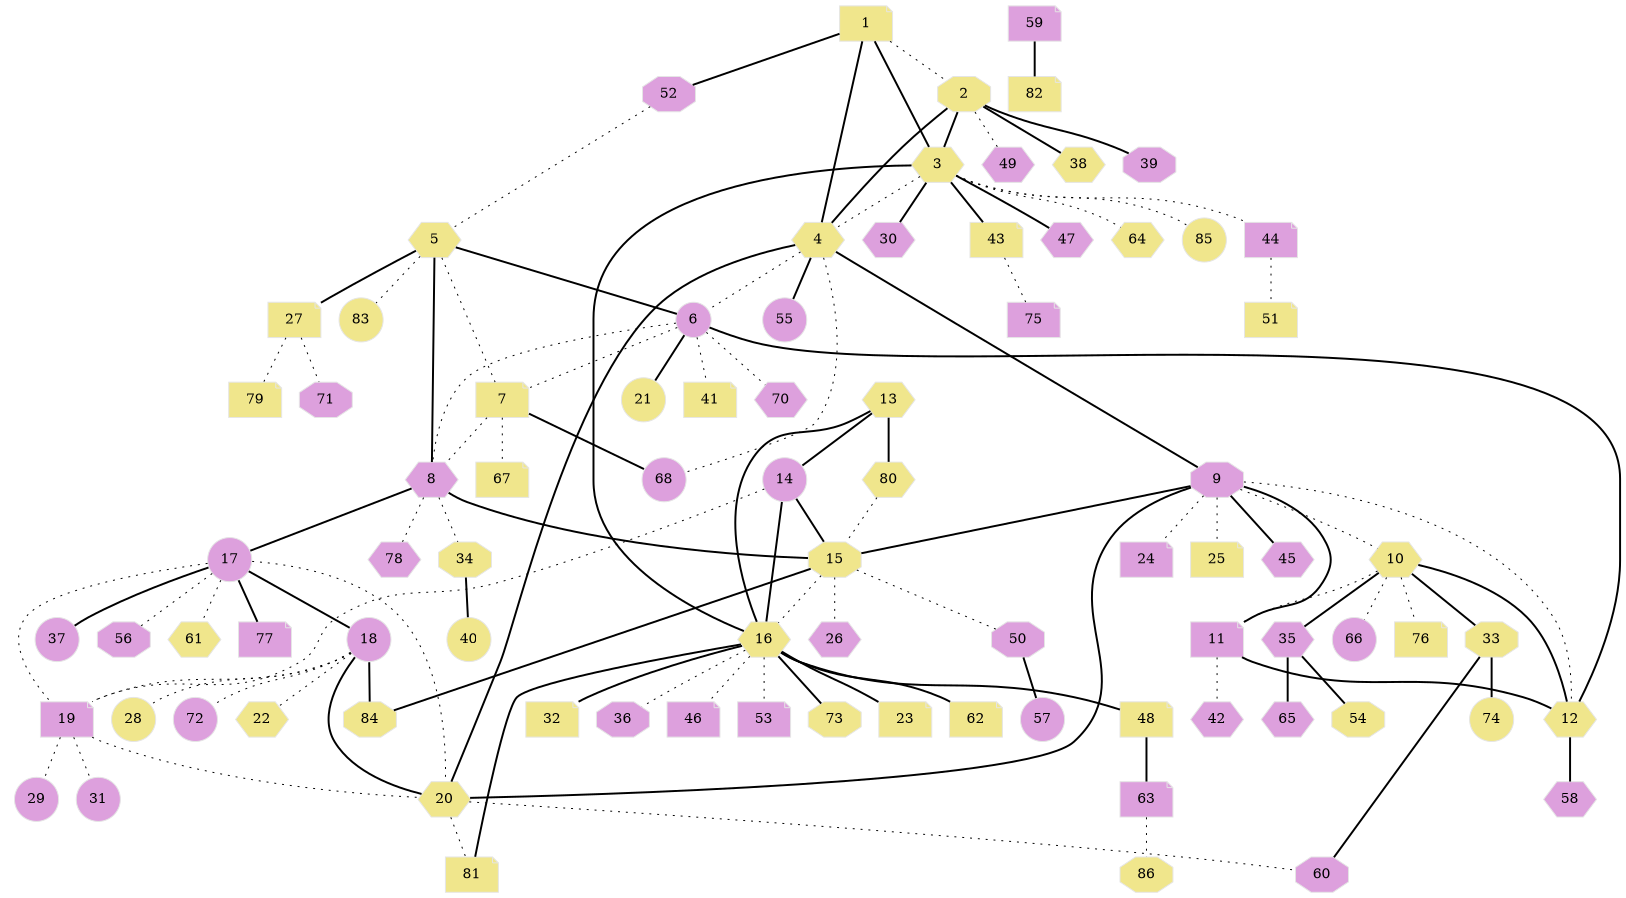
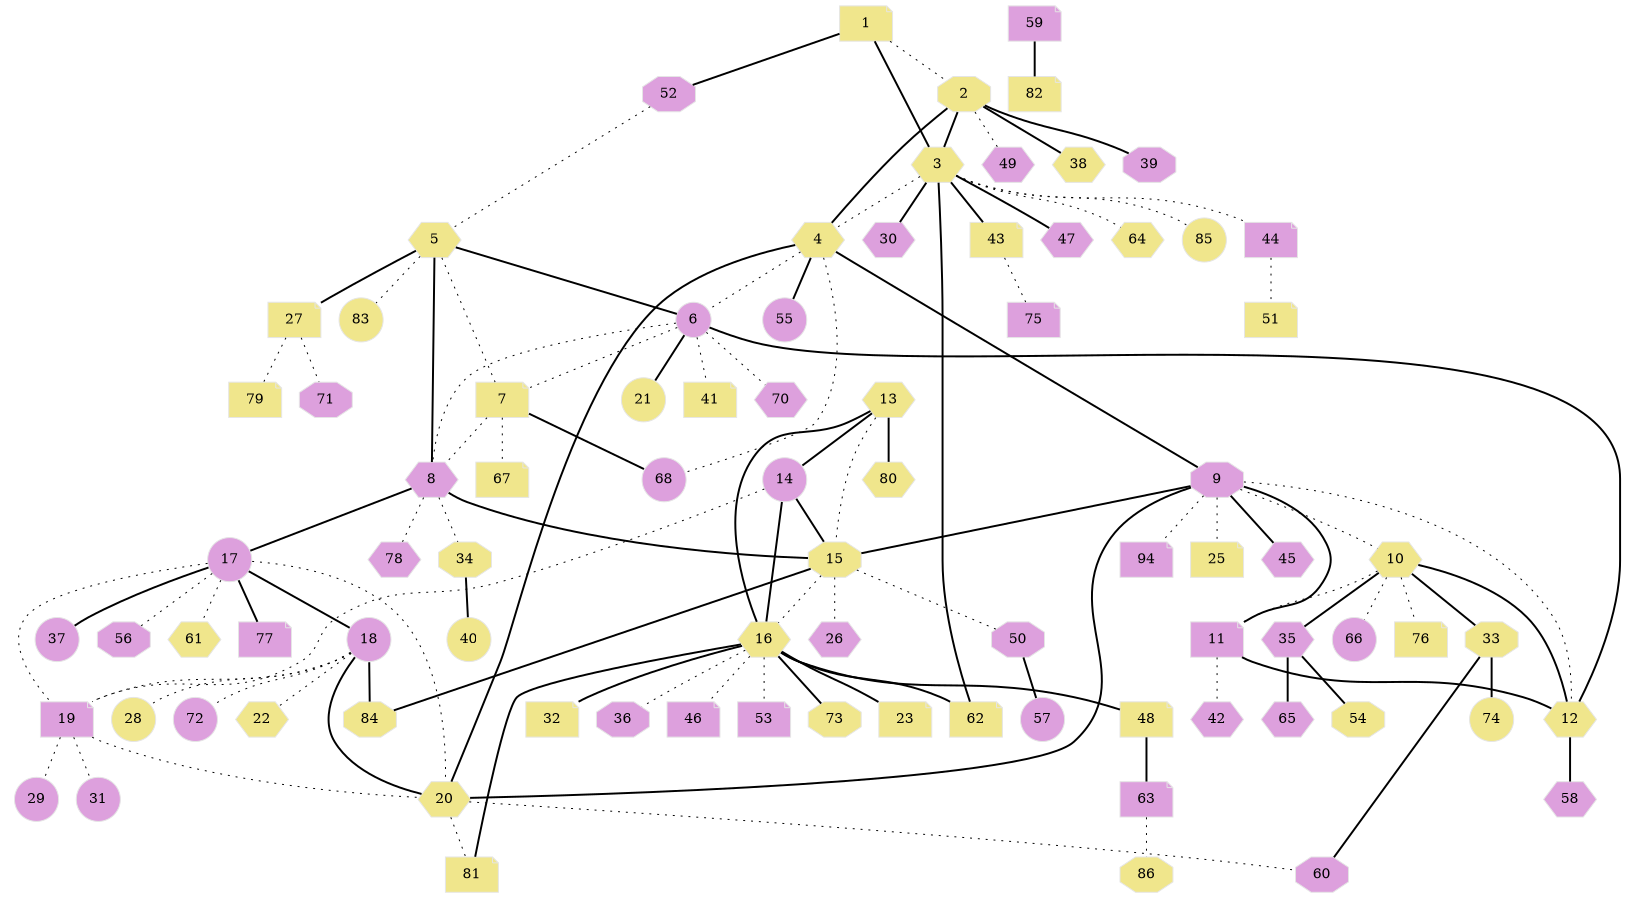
(842, 132) -> none
(594, 319) -> (943, 444)
(862, 520) -> (847, 477)
(1146, 560) -> (1146, 560)
